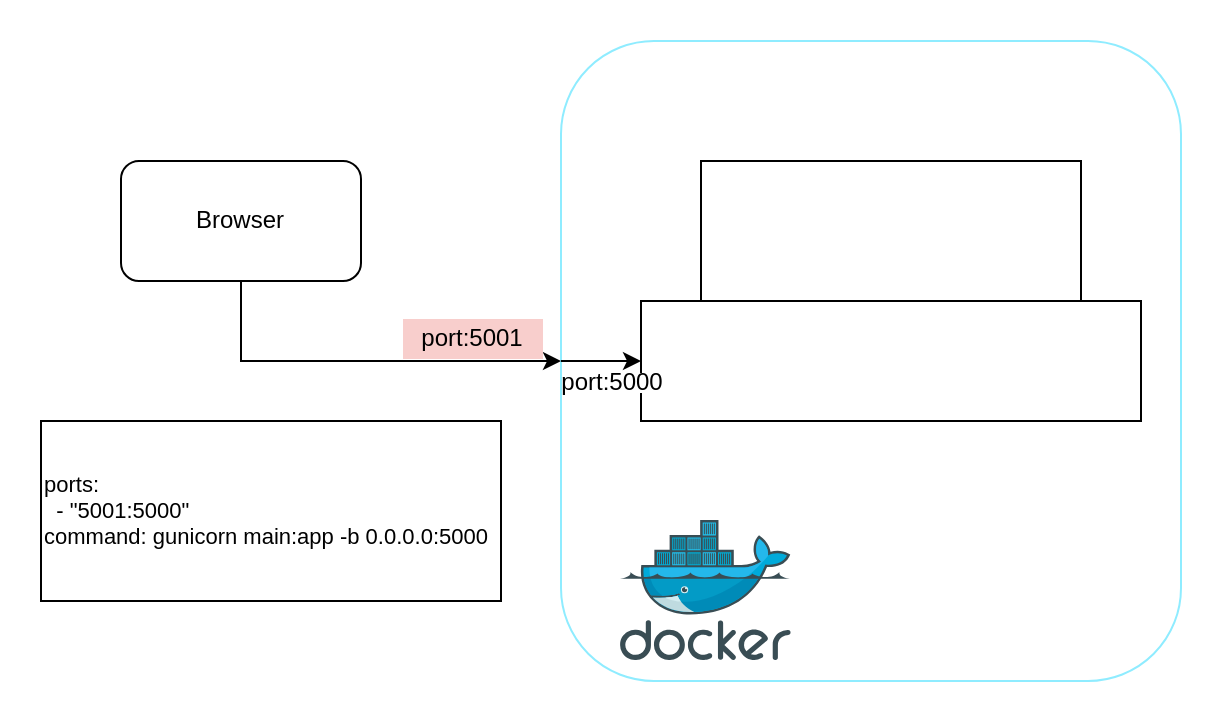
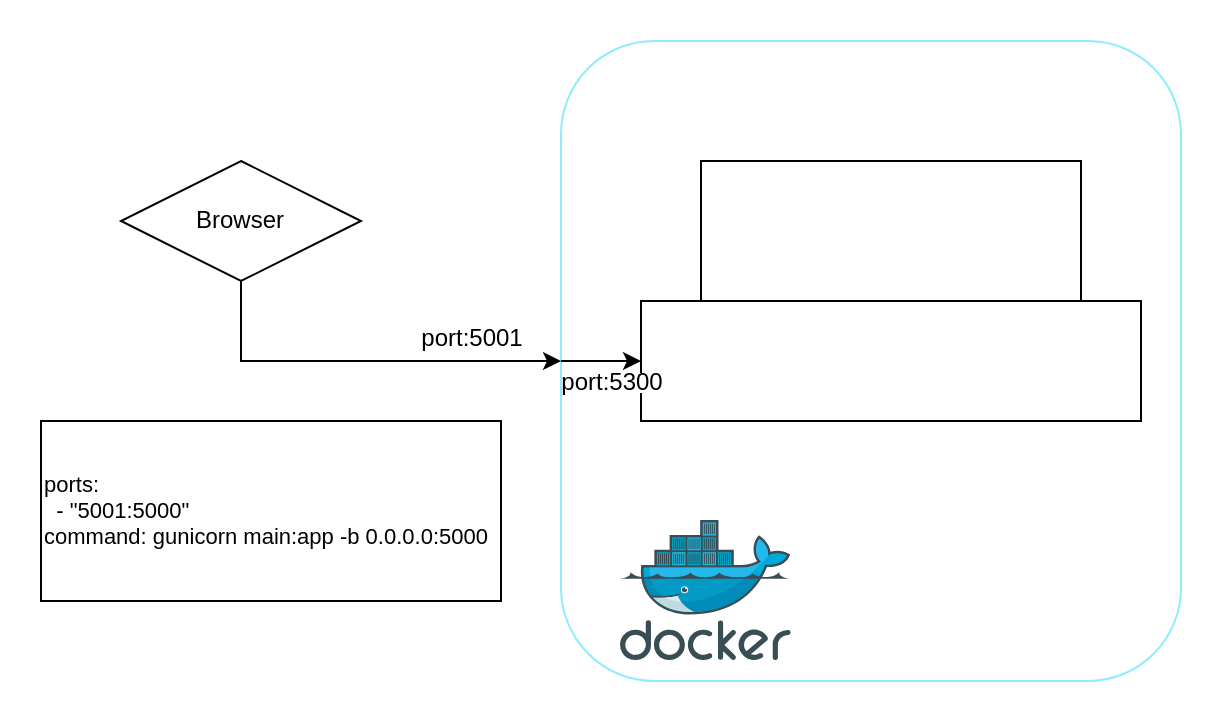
(241, 221) -> (241, 221)
(473, 339) -> (473, 339)
(613, 383) -> (613, 383)
